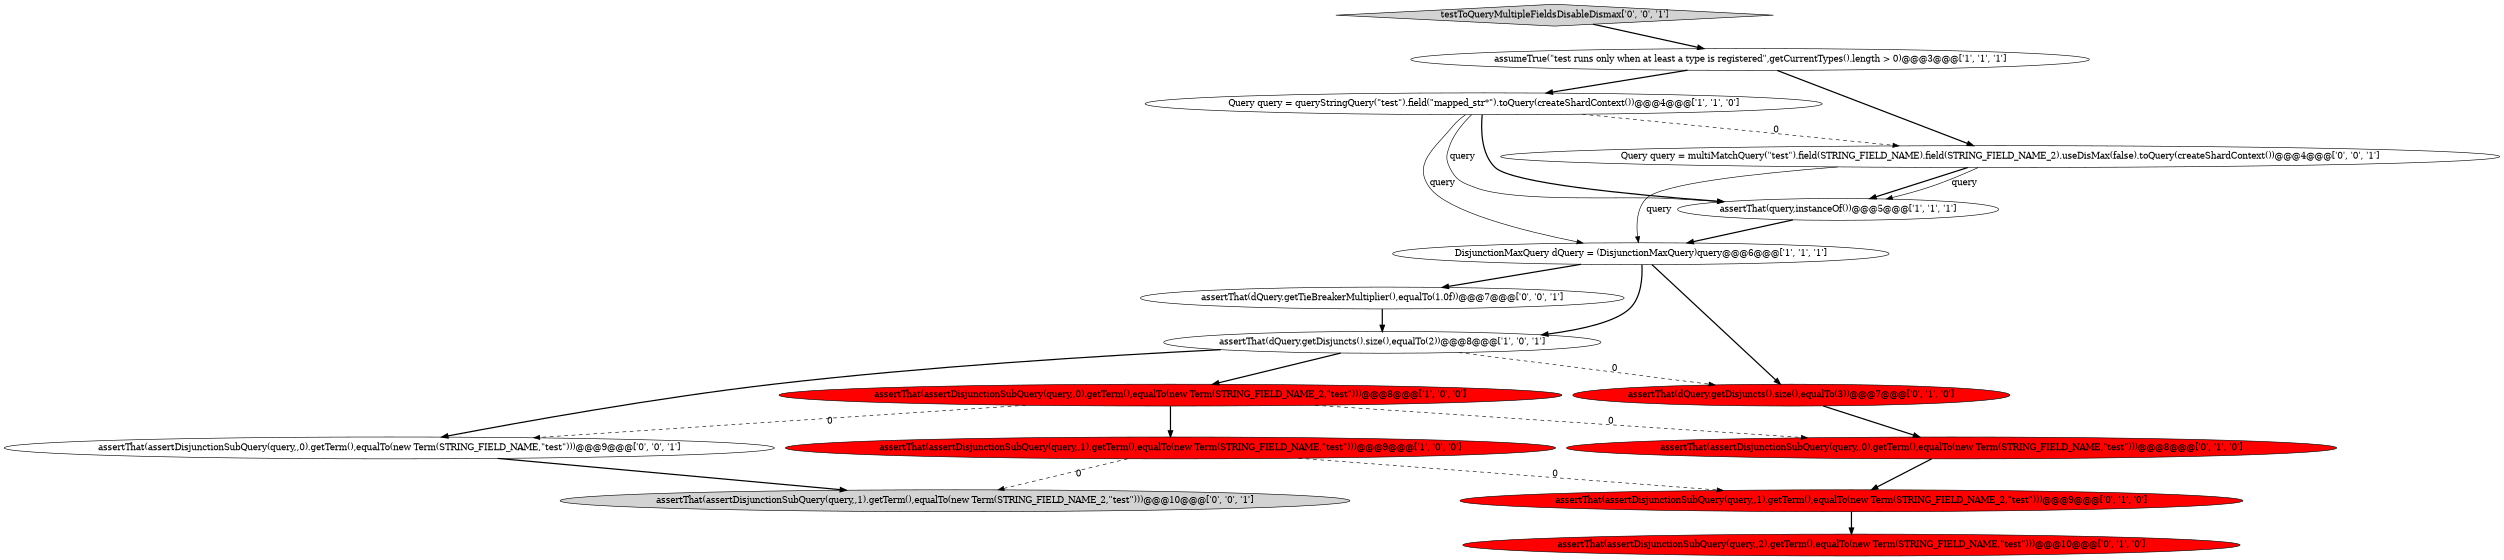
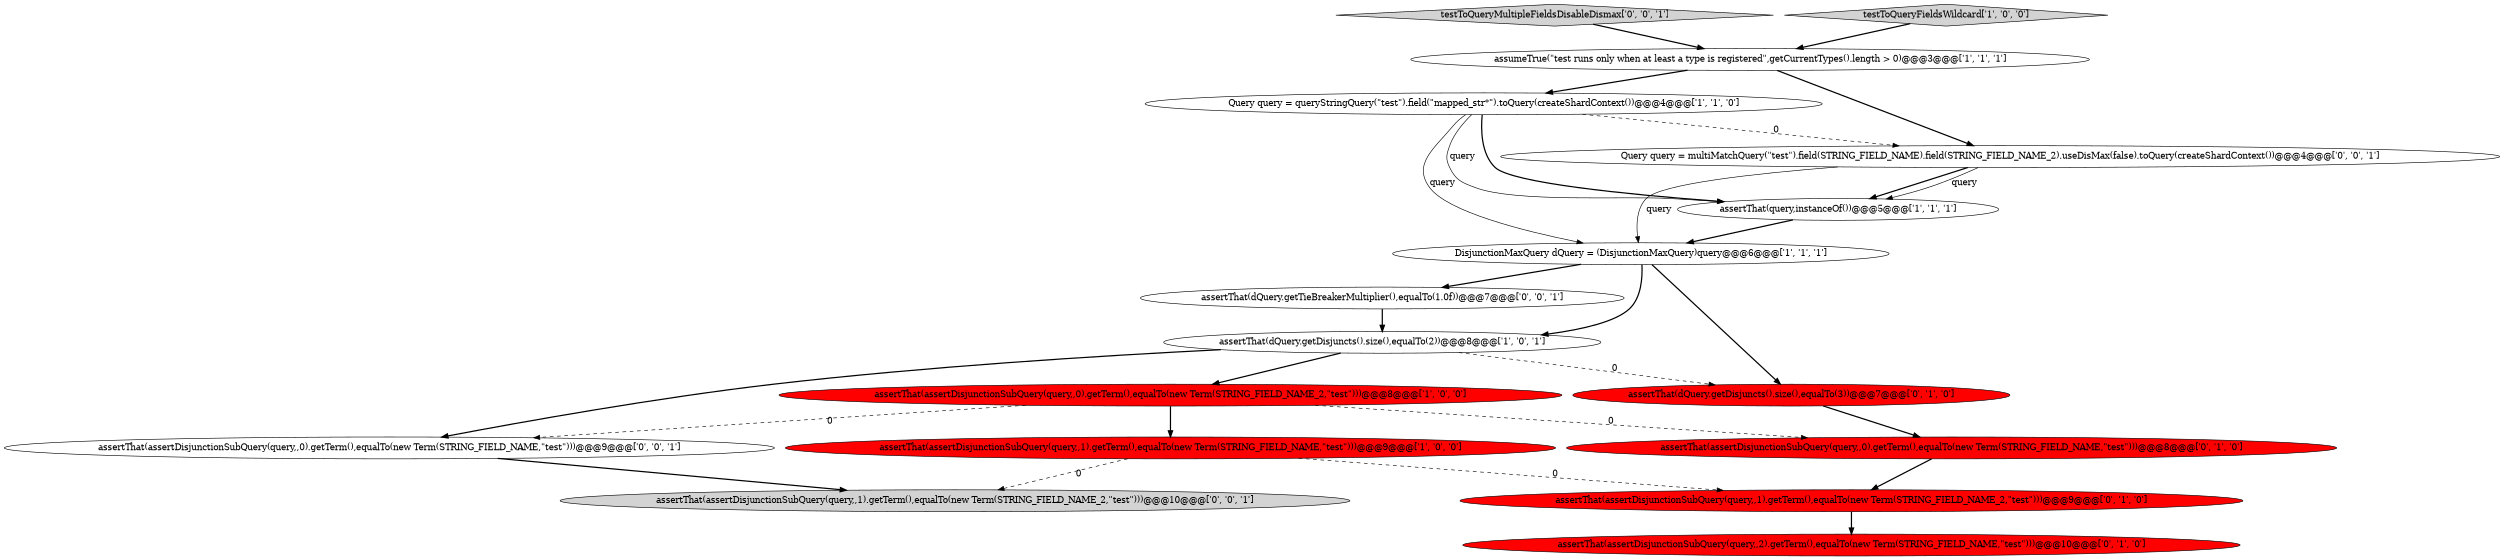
none -> (1946, 15)
